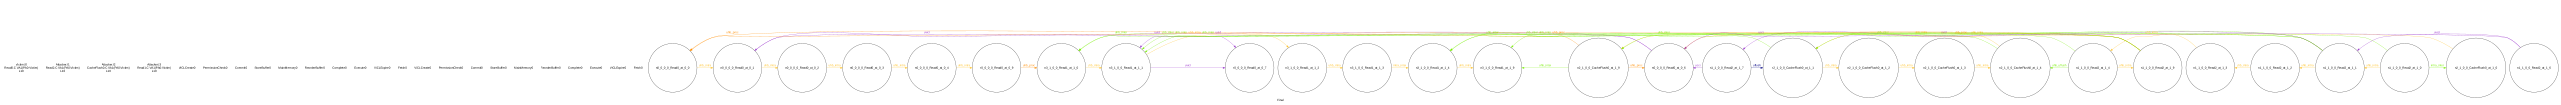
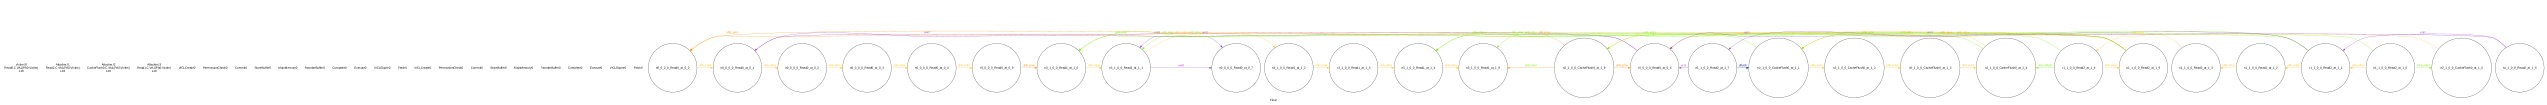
(1733, 34) -> none
(1400, 66) -> (1386, 66)
(1546, 68) -> (1532, 68)
